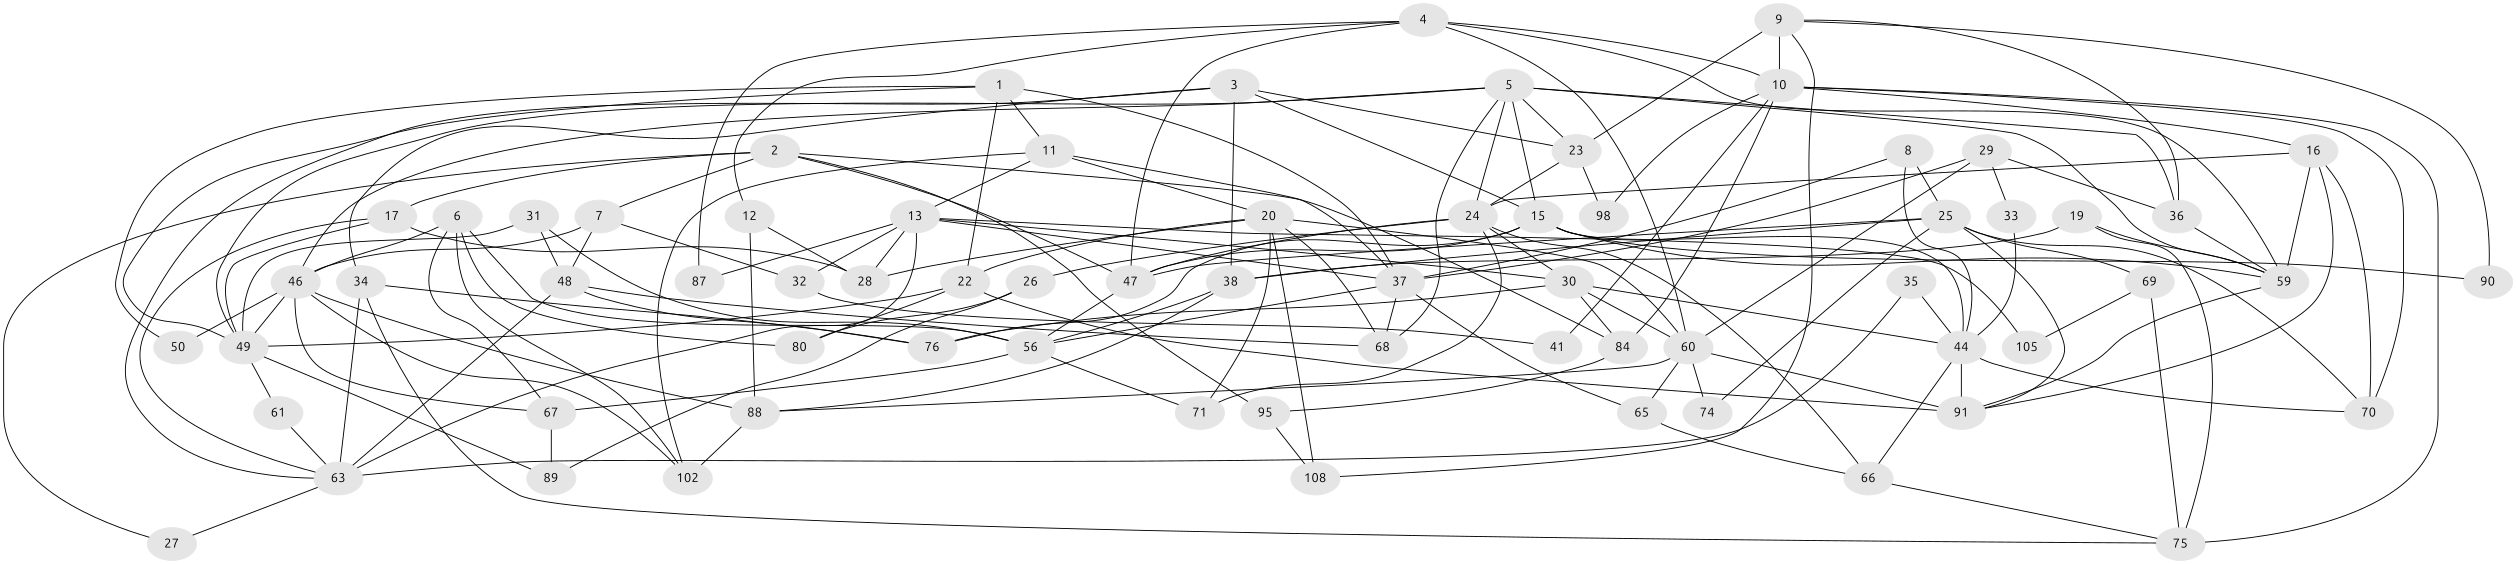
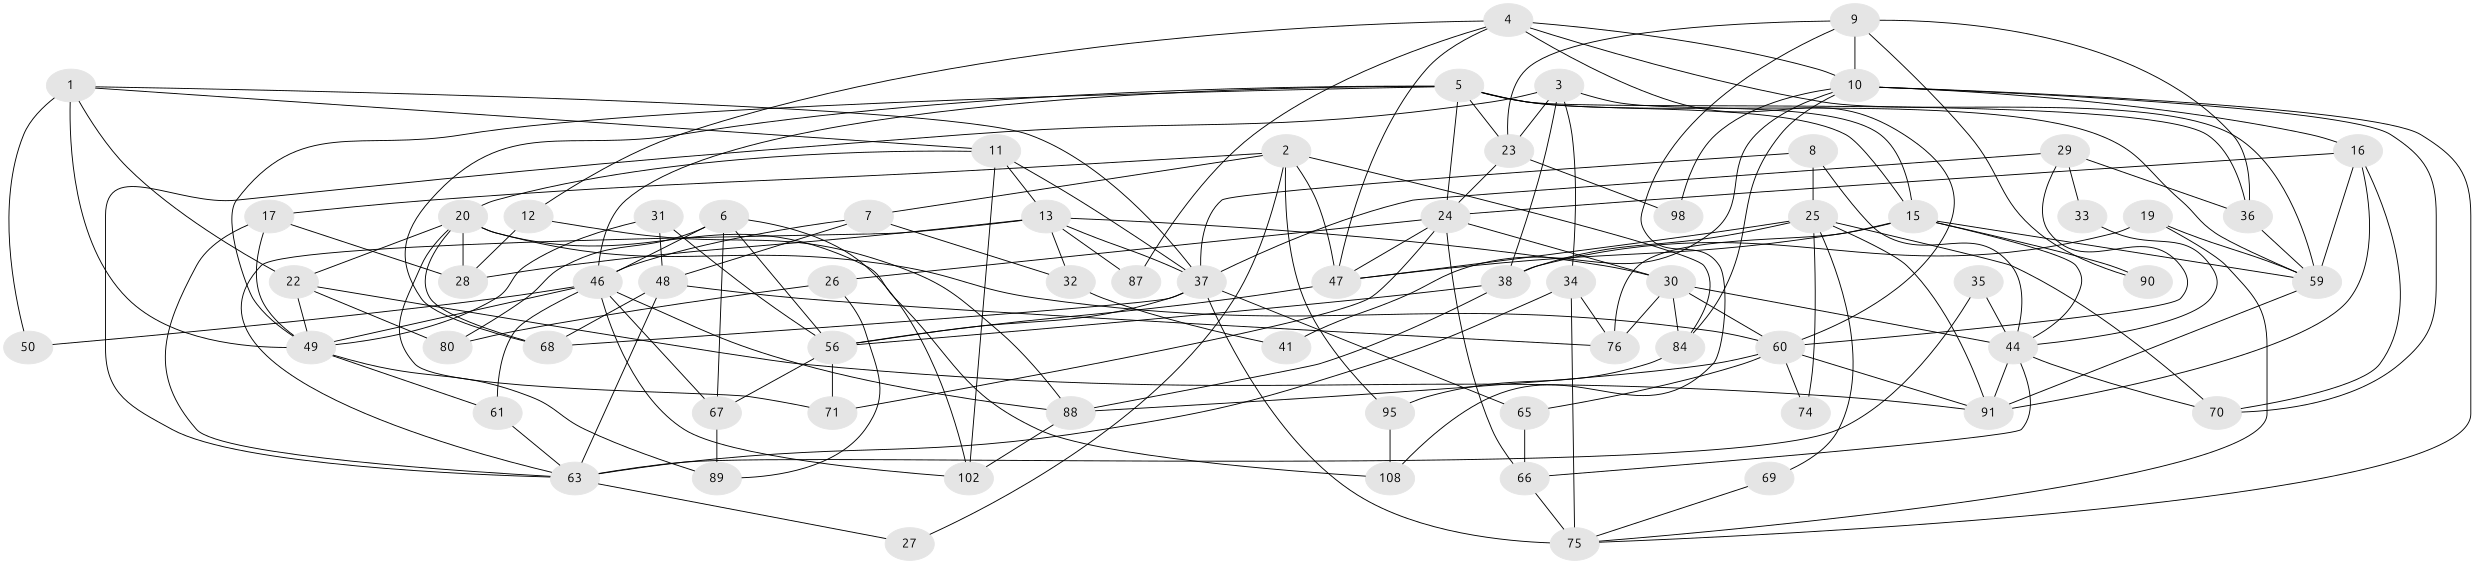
none -> (508, 344)
(2027, 348) -> none
none -> (1337, 480)
